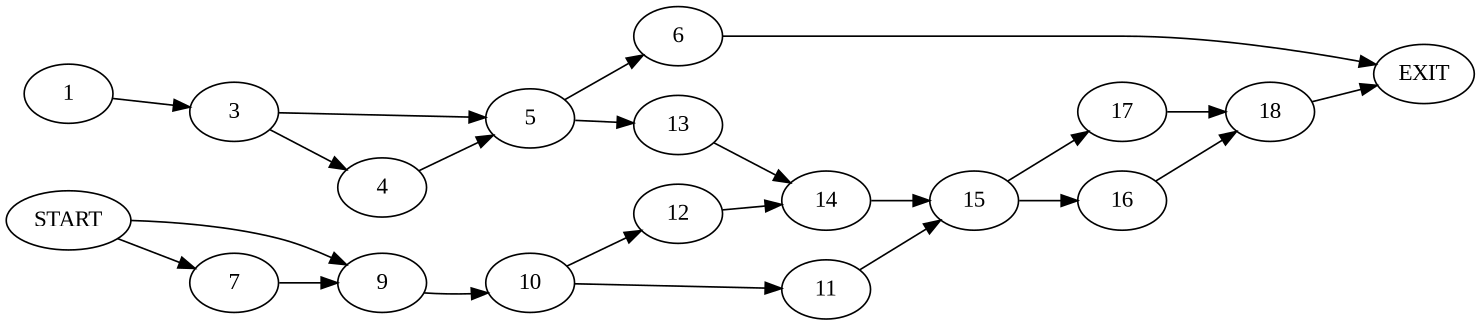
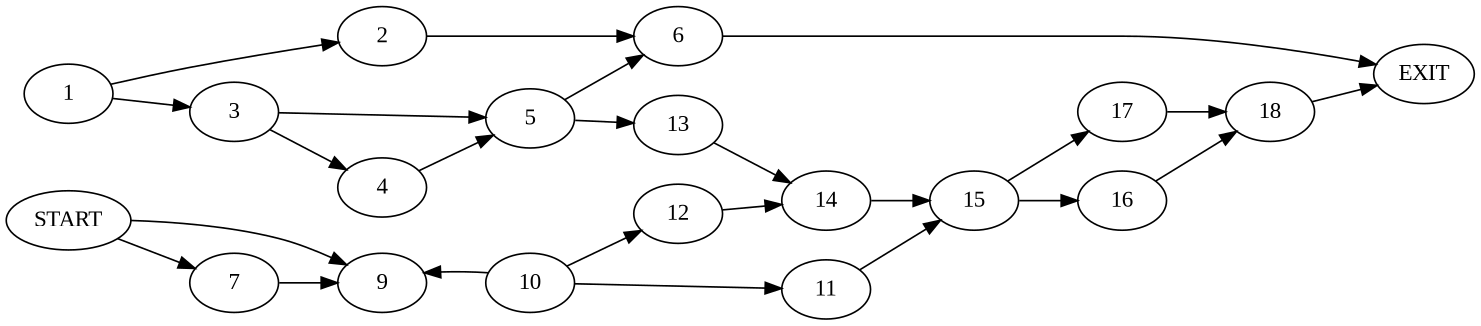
none -> (382, 36)
(448, 294) -> (464, 272)
